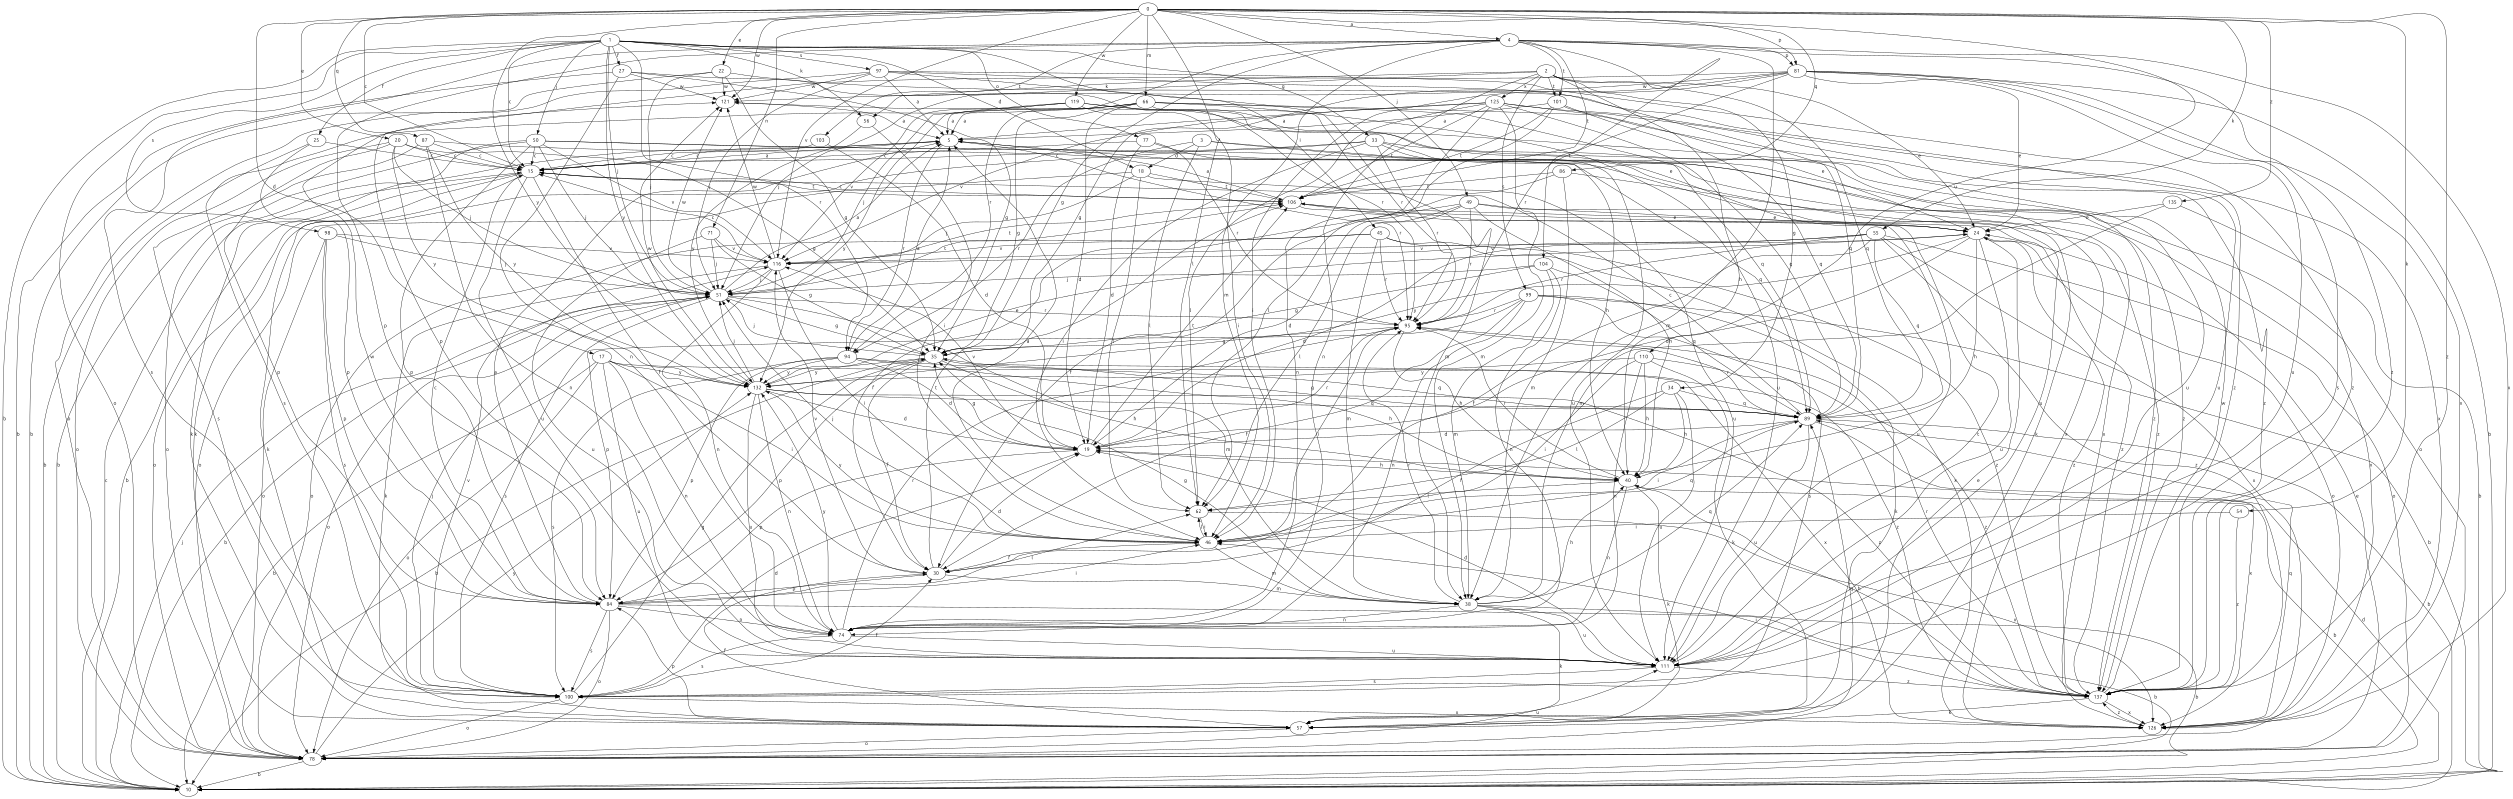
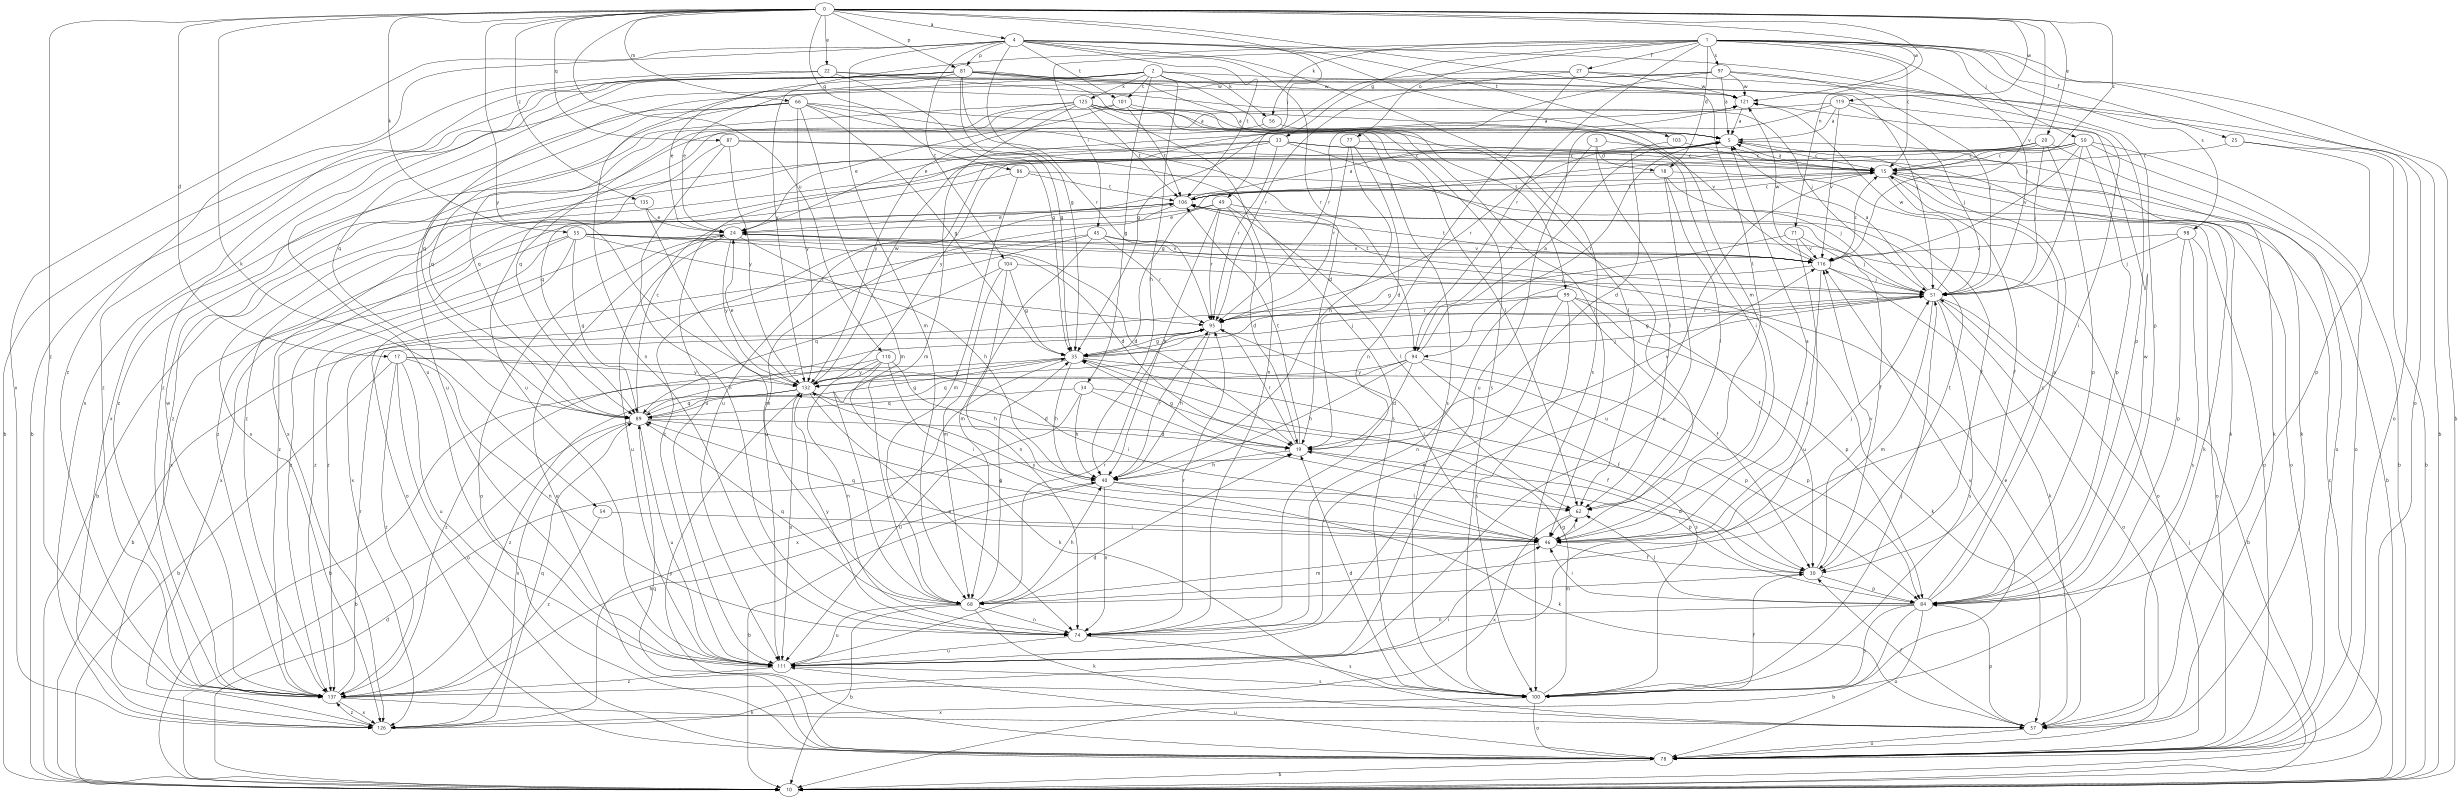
(1468, 604) -> (970, 604)
(2462, 612) -> none
